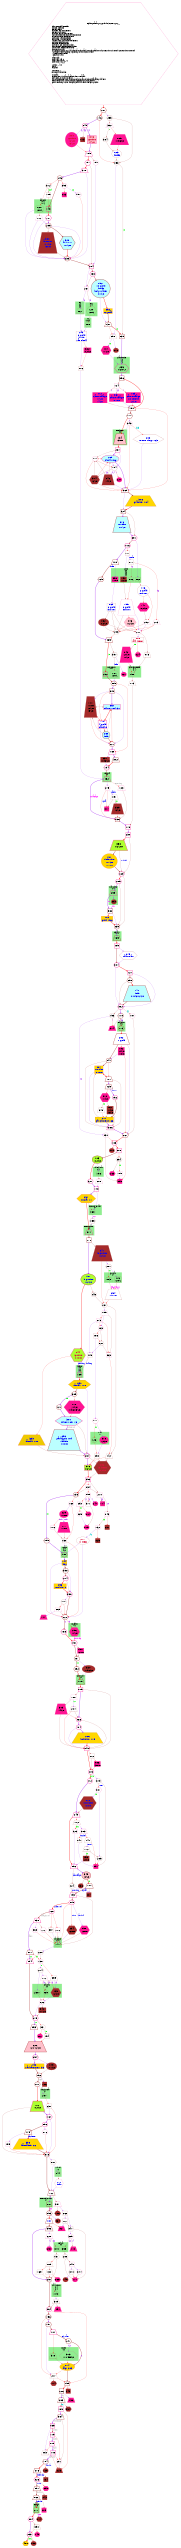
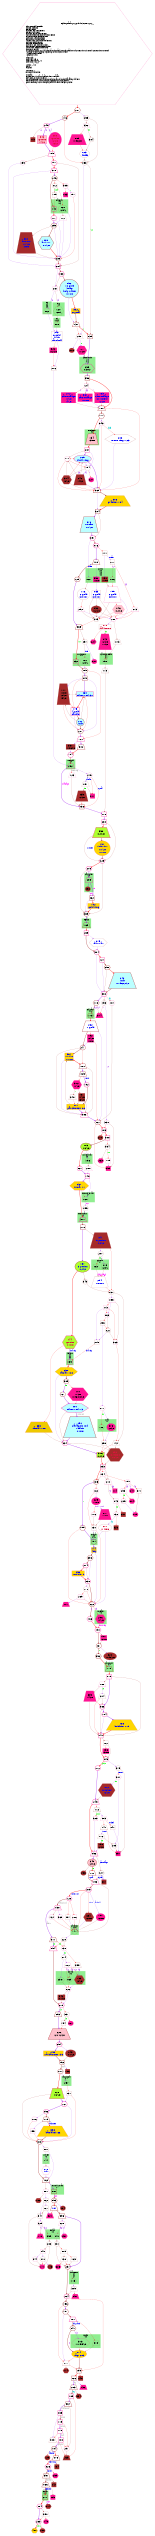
(143, 607) -> none
(75, 1890) -> (100, 1877)
(84, 1930) -> (101, 1917)
